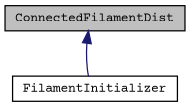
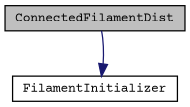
(87, 60) -> (103, 47)
